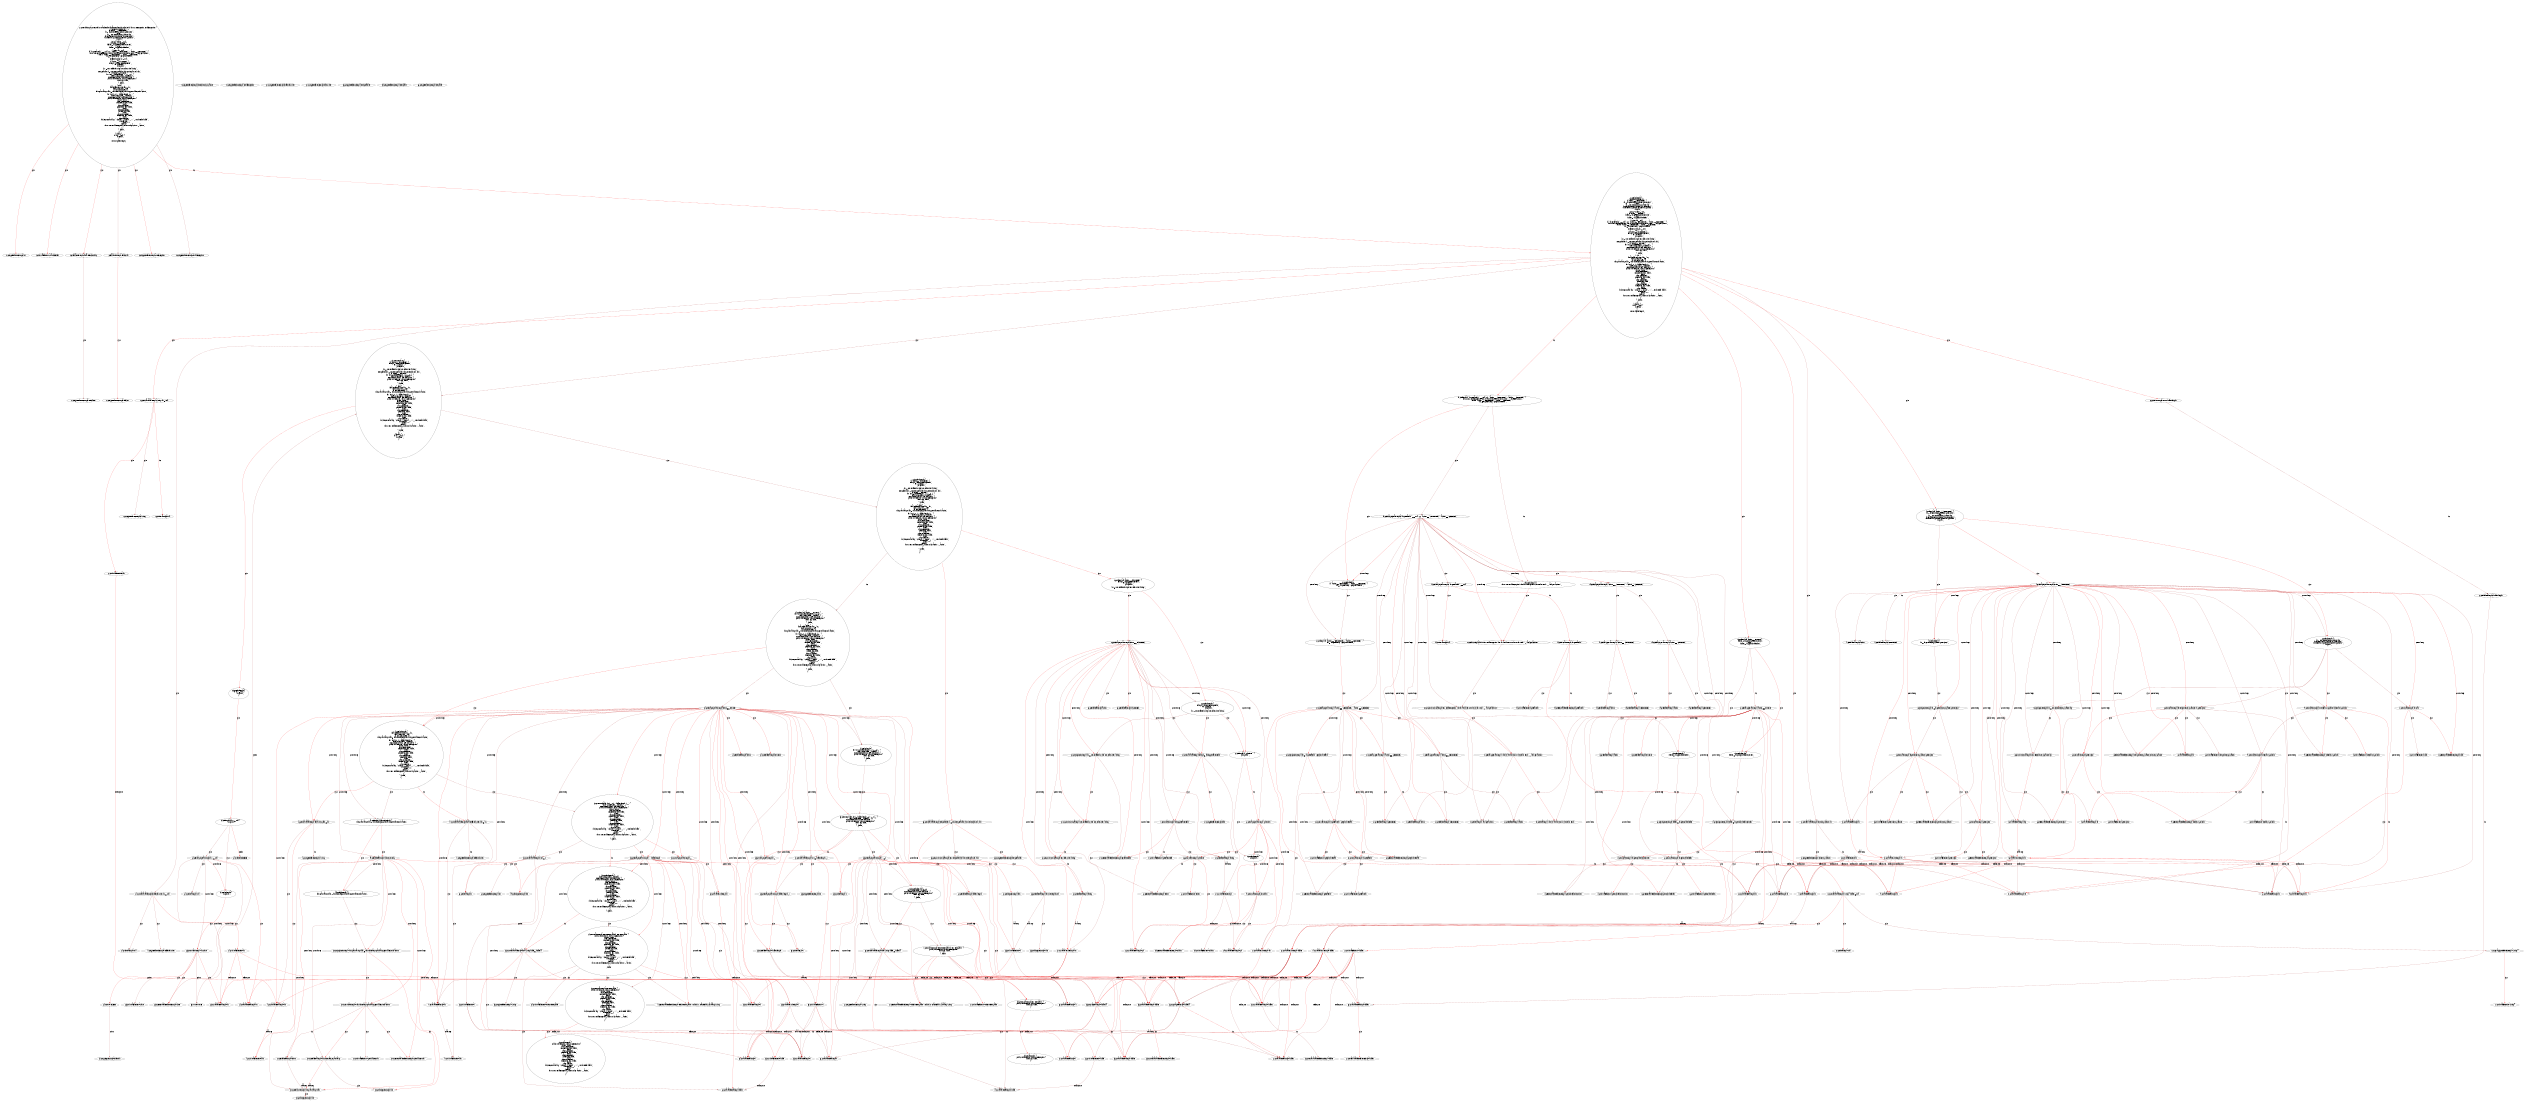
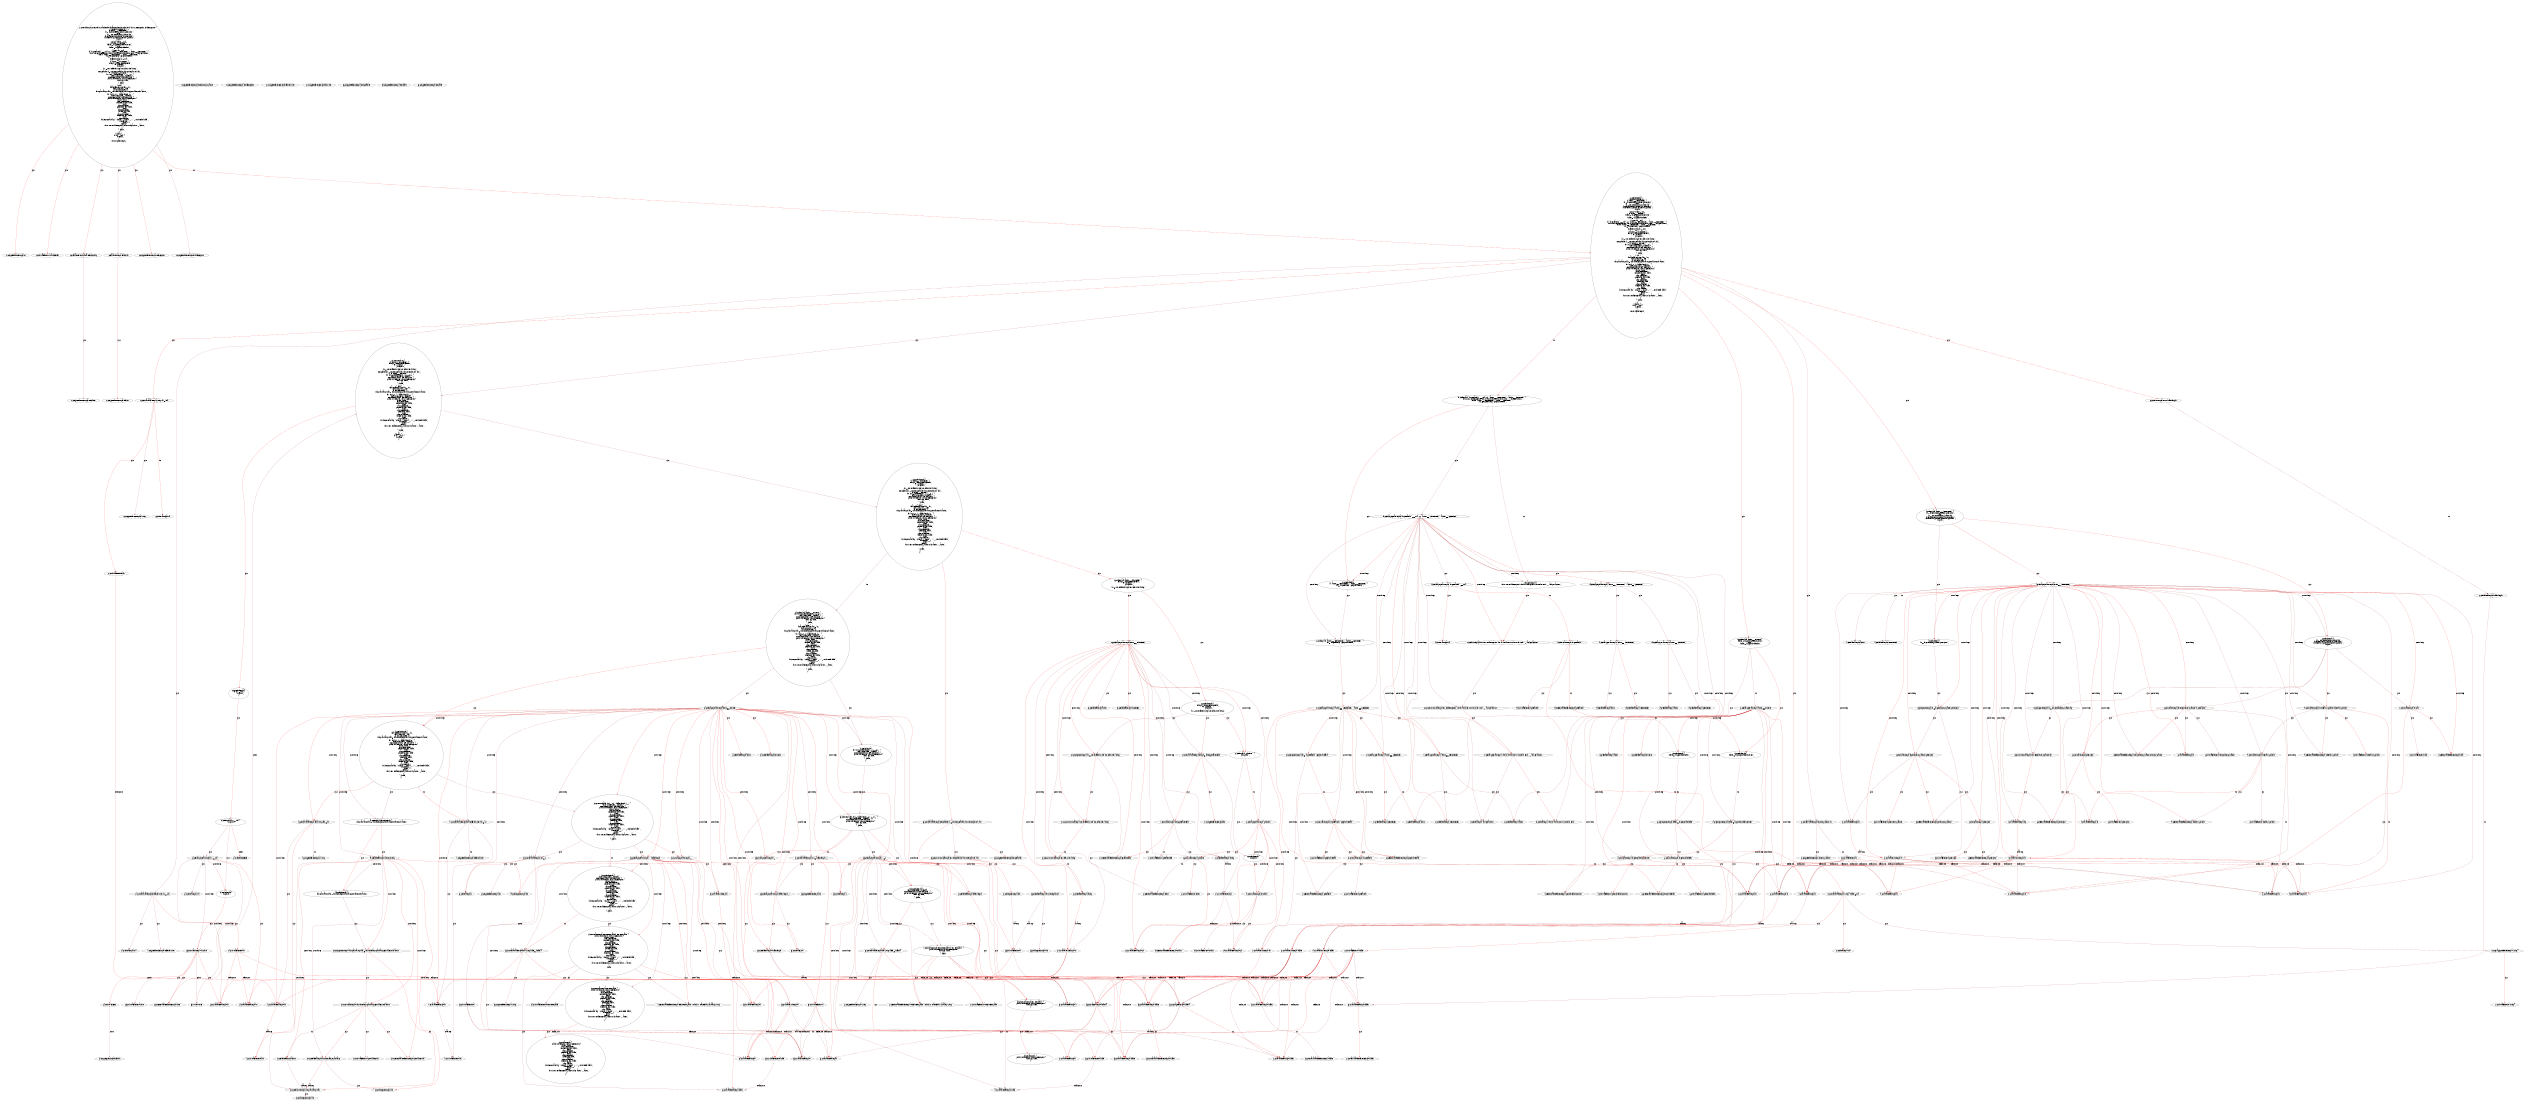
(1749, 730) -> (1710, 718)
